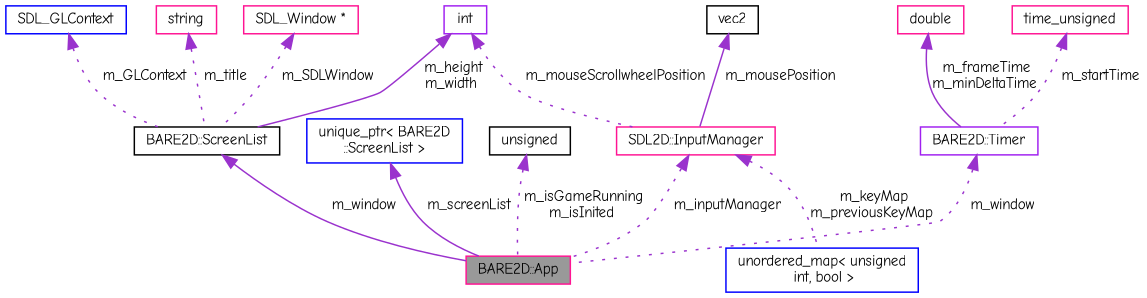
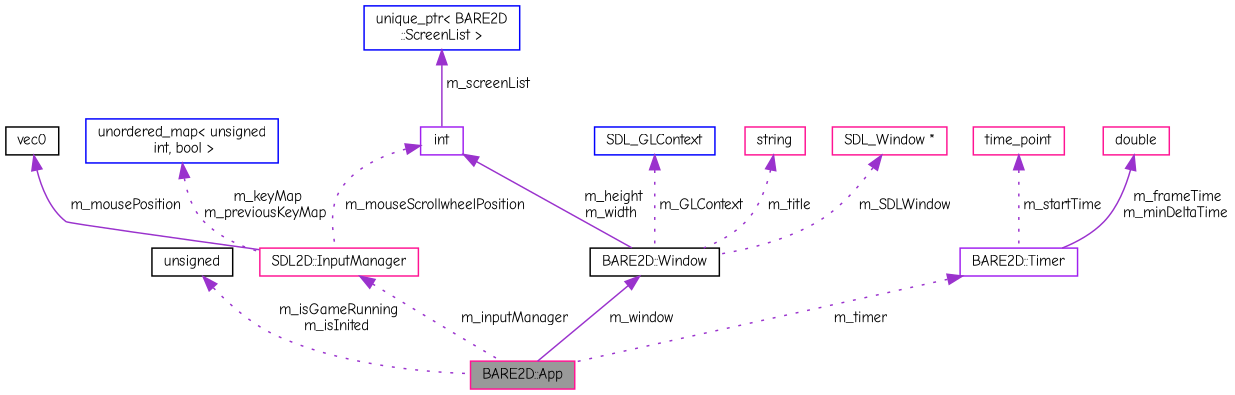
(733, 20) -> (32, 141)
(1070, 20) -> (1019, 141)
(207, 141) -> (655, 262)
(795, 196) -> (210, 227)
(1000, 206) -> (859, 319)
(428, 227) -> (442, 96)
